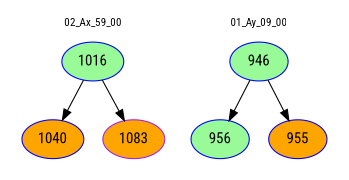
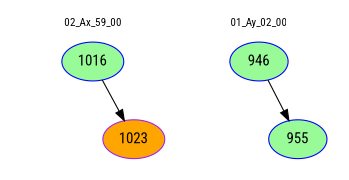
(259, 23) -> (259, 23)
(53, 139) -> none
(134, 139) -> (134, 139)
(220, 139) -> none
(298, 139) -> (298, 139)
